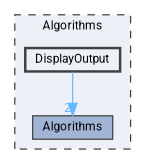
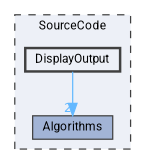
(73, 26) -> (73, 26)
